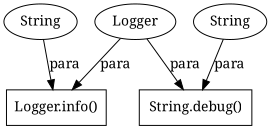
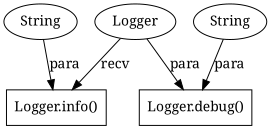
(116, 65) -> (116, 65)
(196, 108) -> (196, 108)
